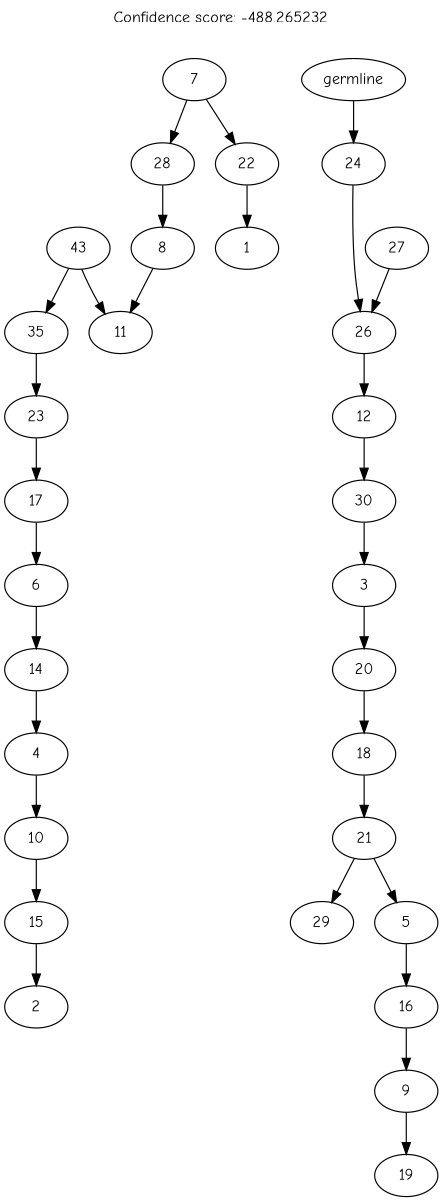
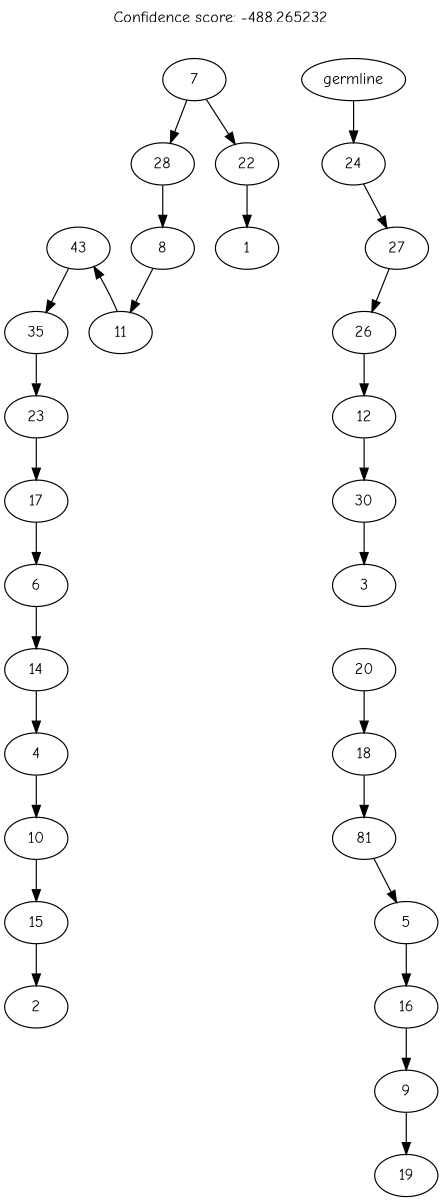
(353, 243) -> (372, 201)
(90, 287) -> (109, 294)
(364, 622) -> none
(364, 838) -> (364, 838)
(322, 923) -> none
